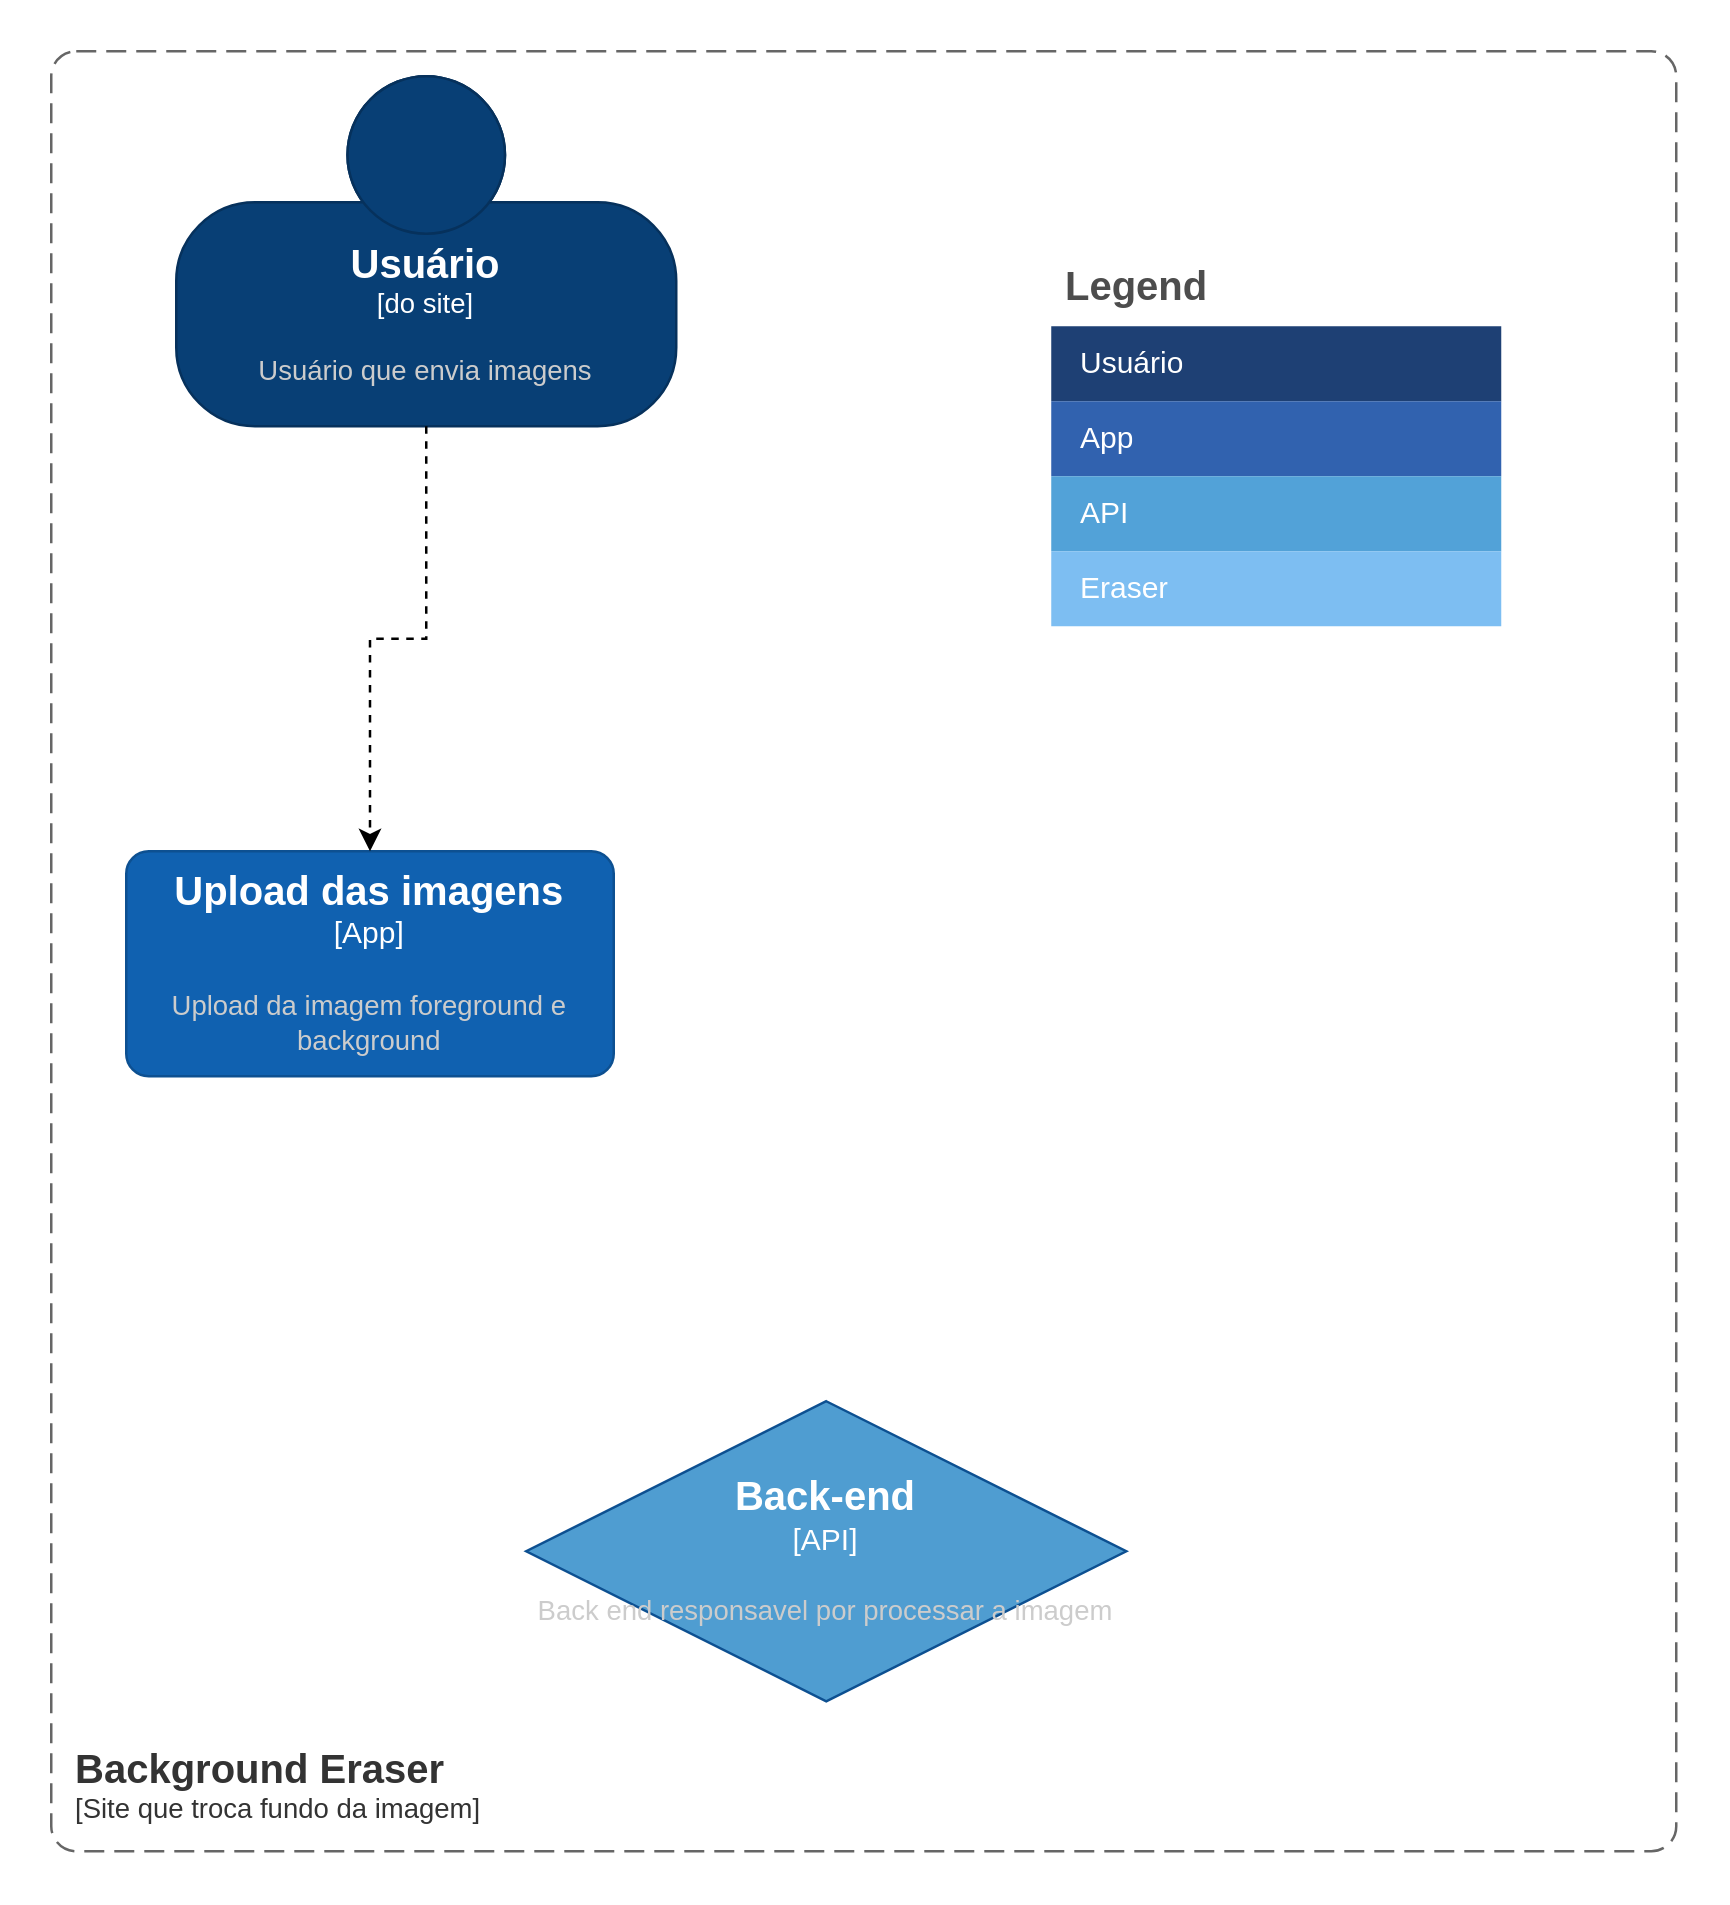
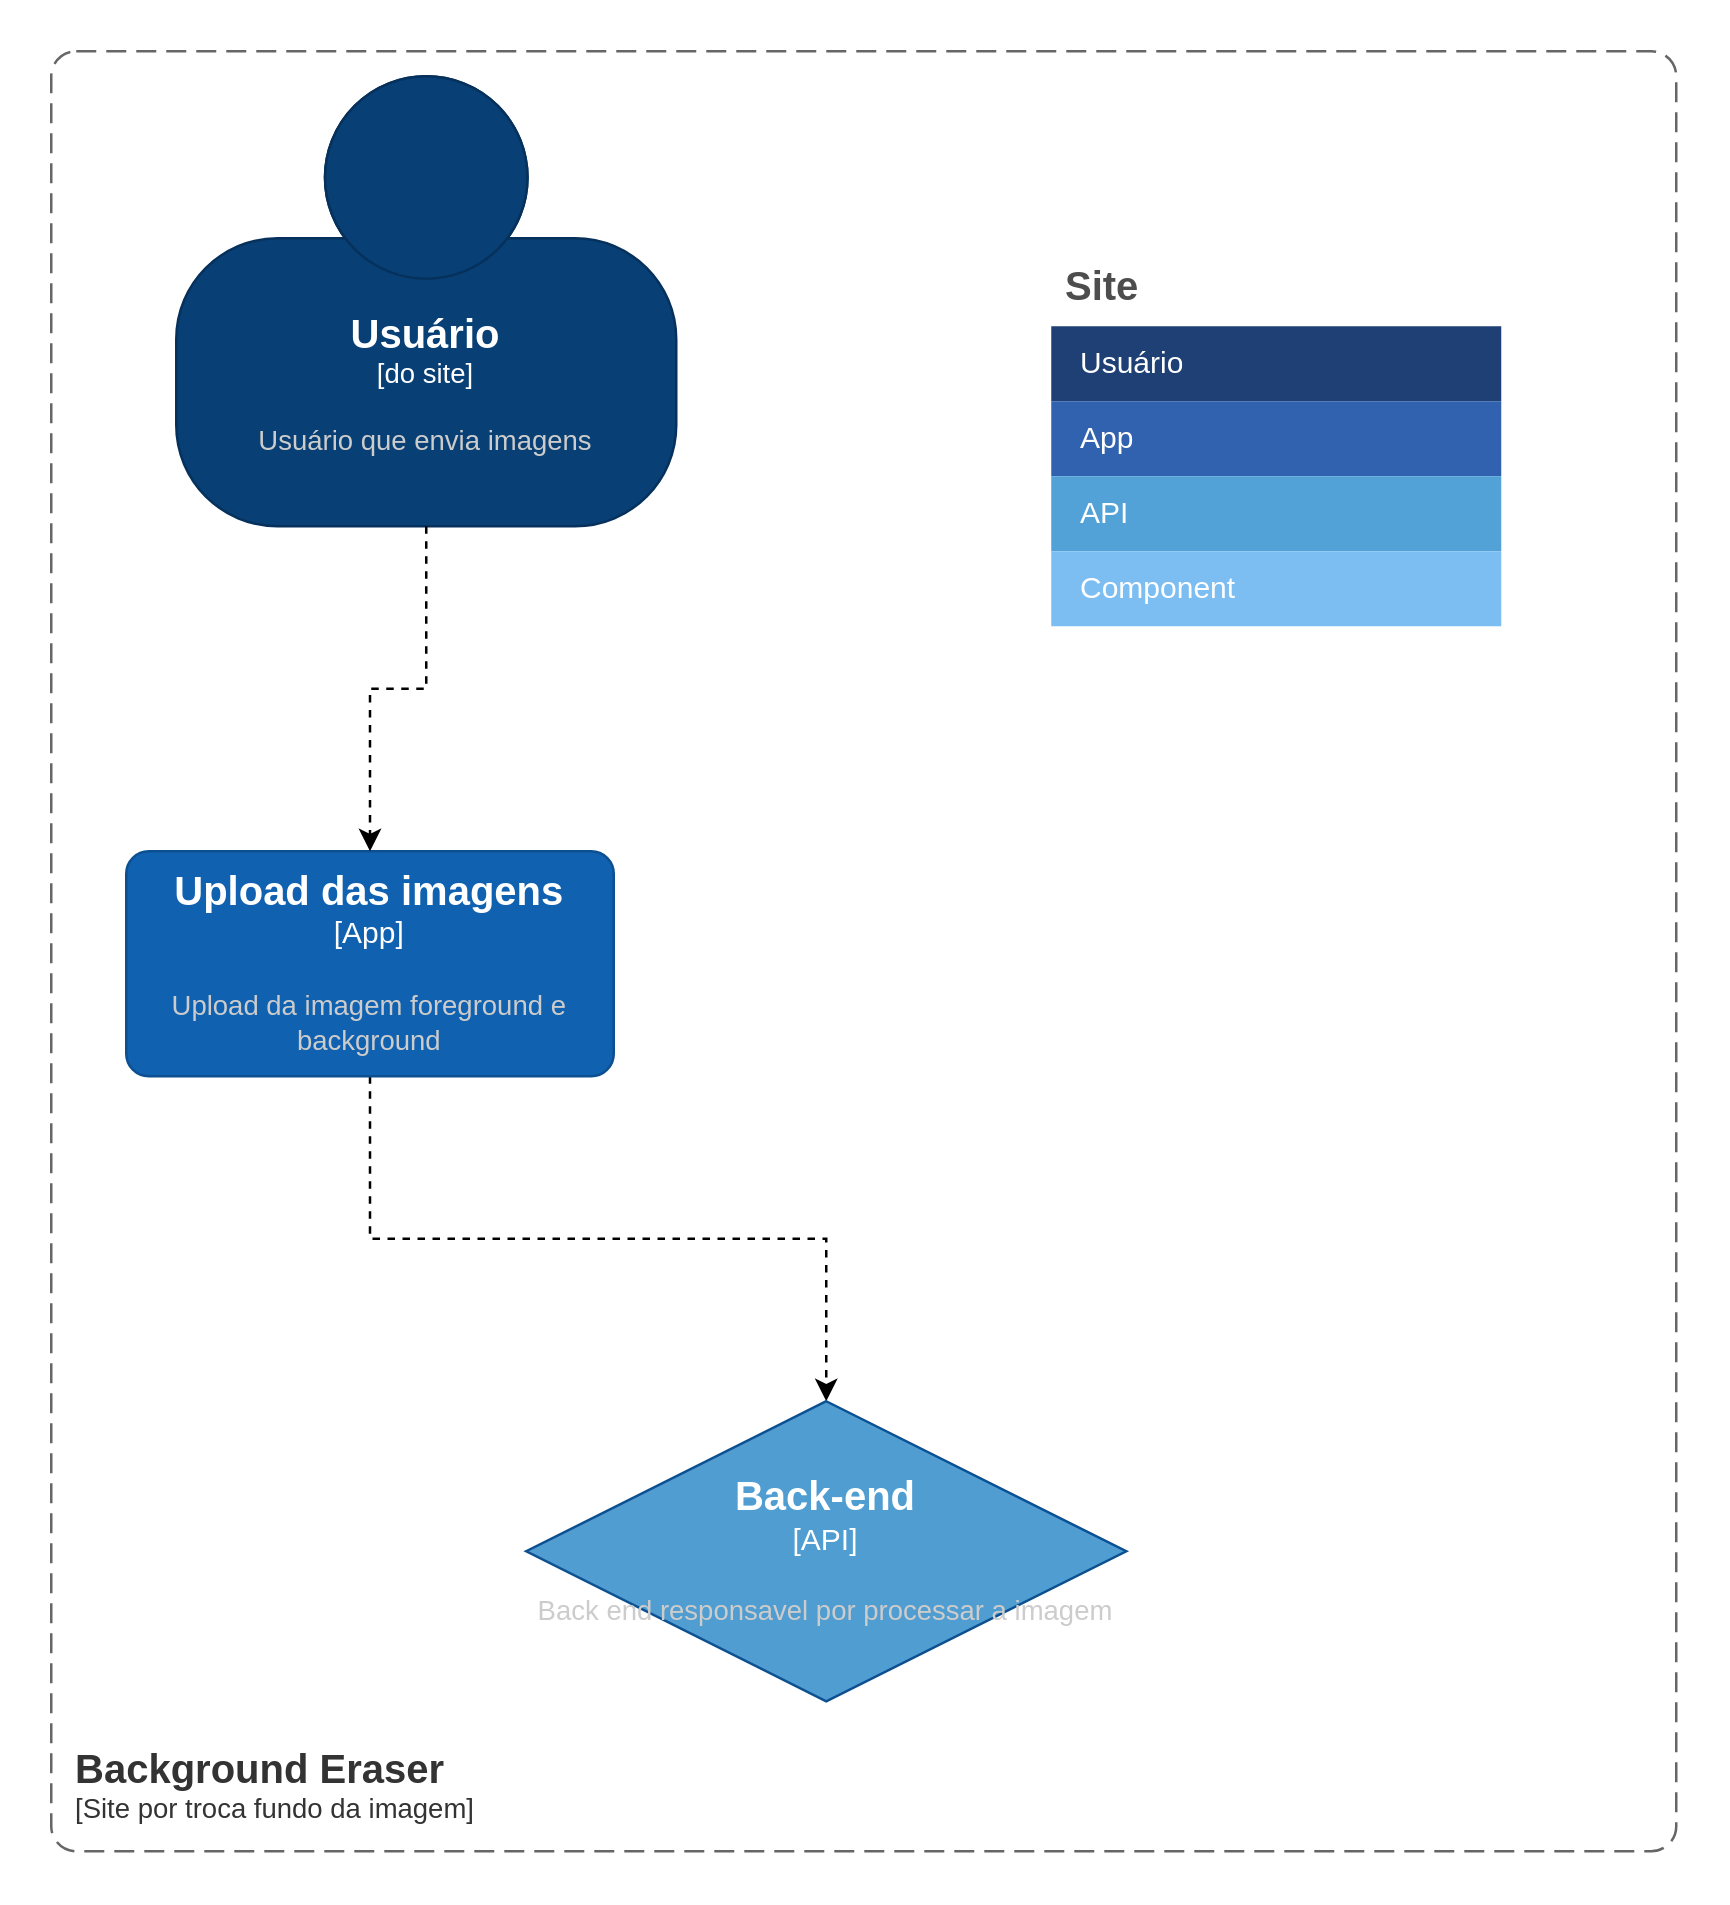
(426, 251) -> (426, 301)
(1132, 287) -> (1105, 287)
(1132, 589) -> (1157, 589)
none -> (590, 1239)
(298, 1791) -> (298, 1791)
